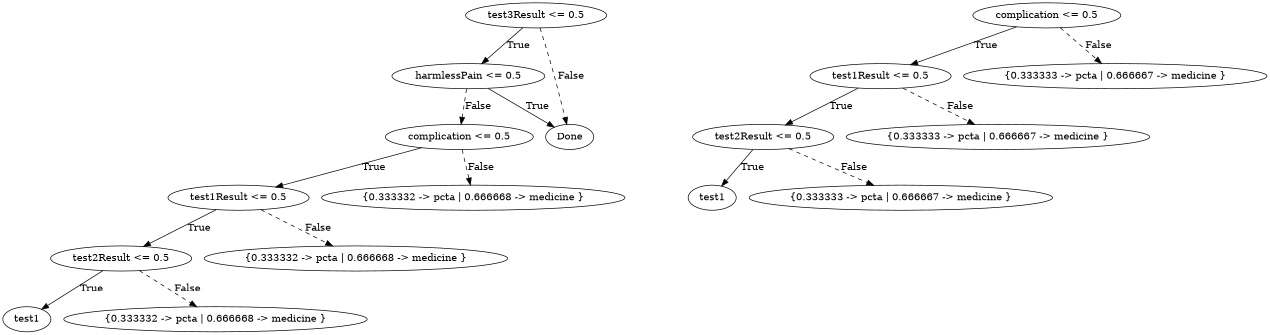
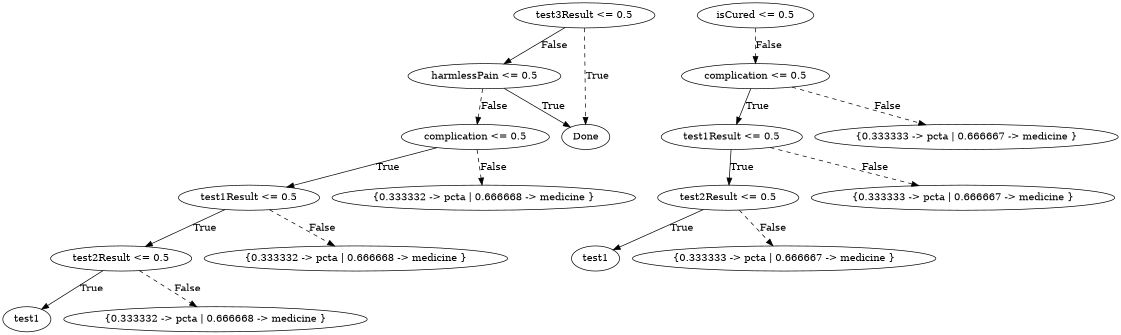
none -> (755, 15)
(519, 46) -> (554, 46)
(571, 76) -> (598, 76)
